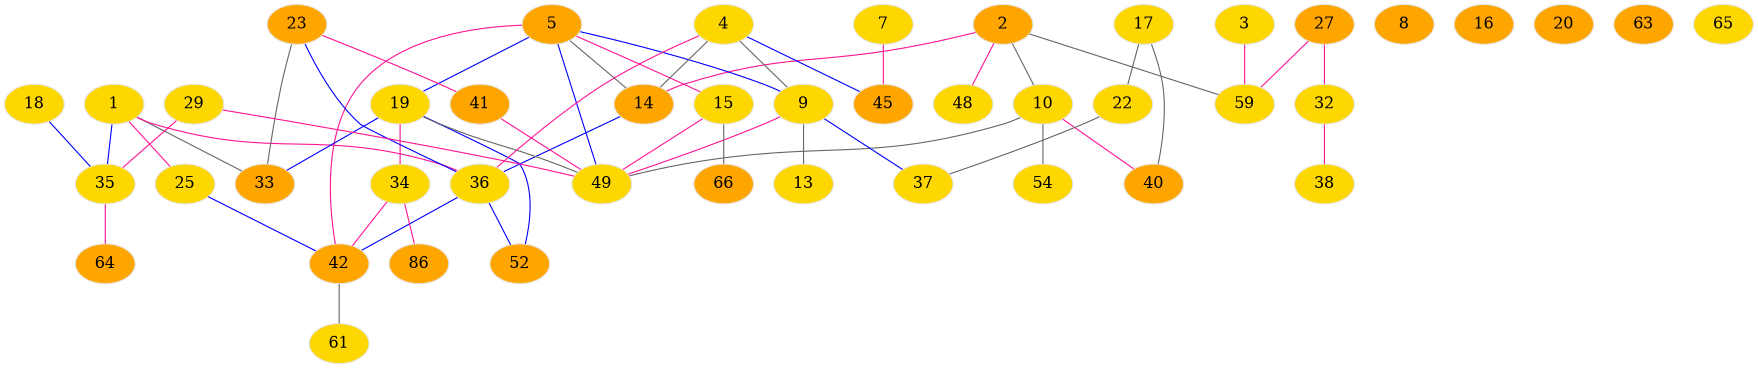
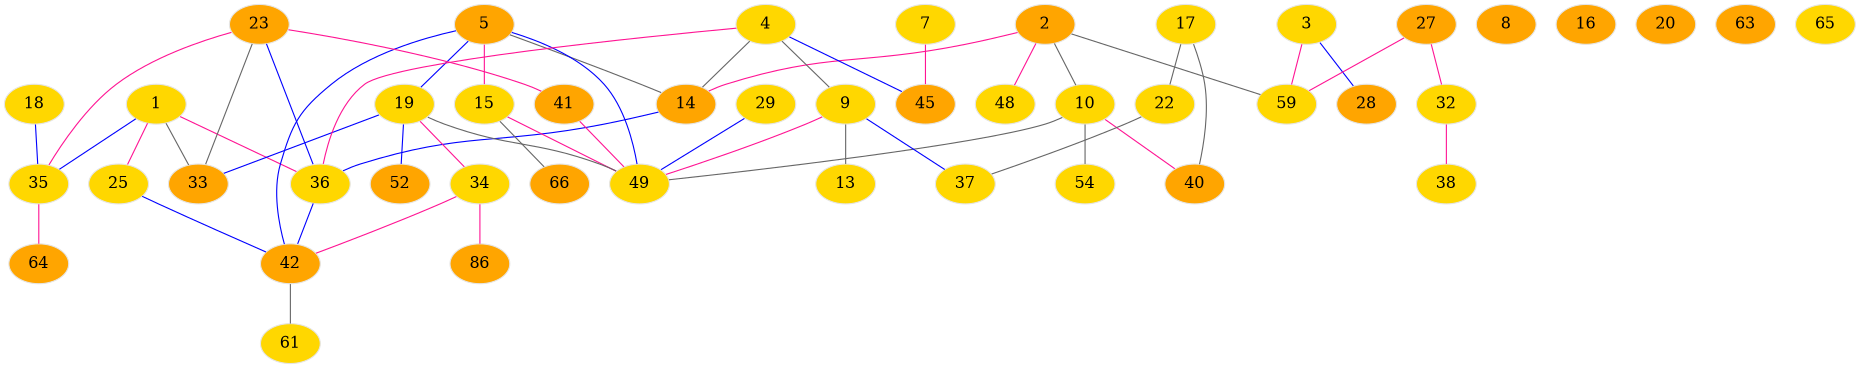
(676, 56) -> none
(364, 81) -> (316, 98)
none -> (1367, 104)
(155, 139) -> (125, 78)
(417, 144) -> (703, 144)
(500, 224) -> none
